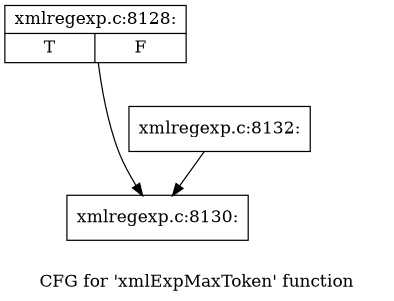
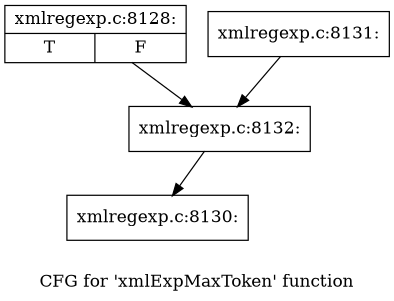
none -> (299, 34)
(110, 126) -> (157, 81)
